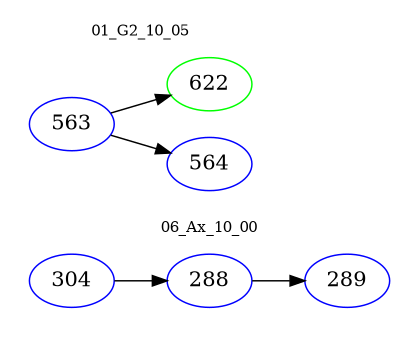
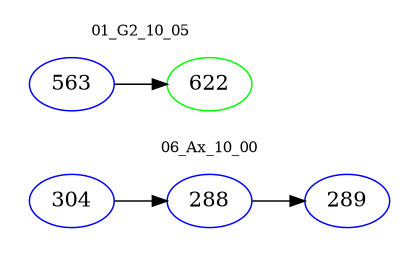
(210, 164) -> none
